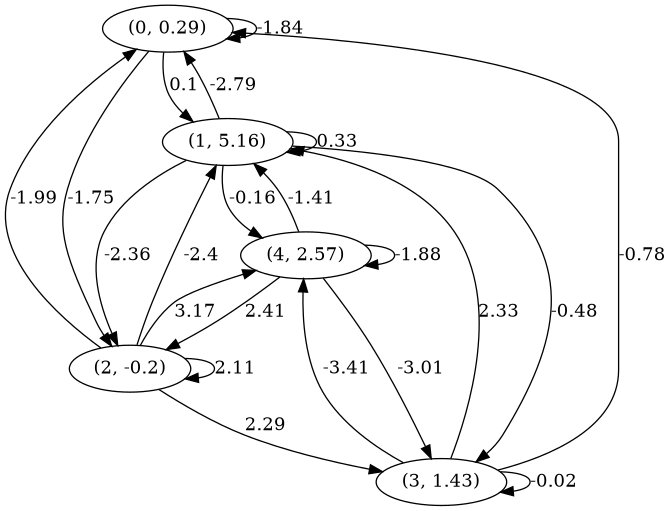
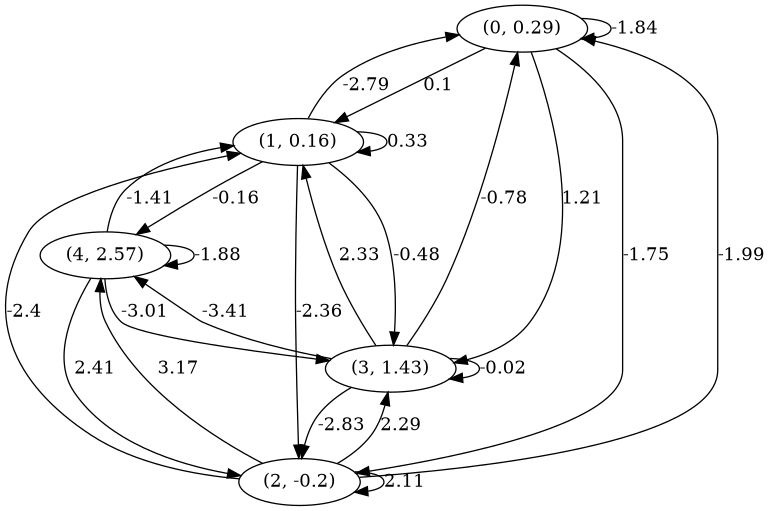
(228, 142) -> (298, 142)
none -> (561, 226)
none -> (321, 411)
